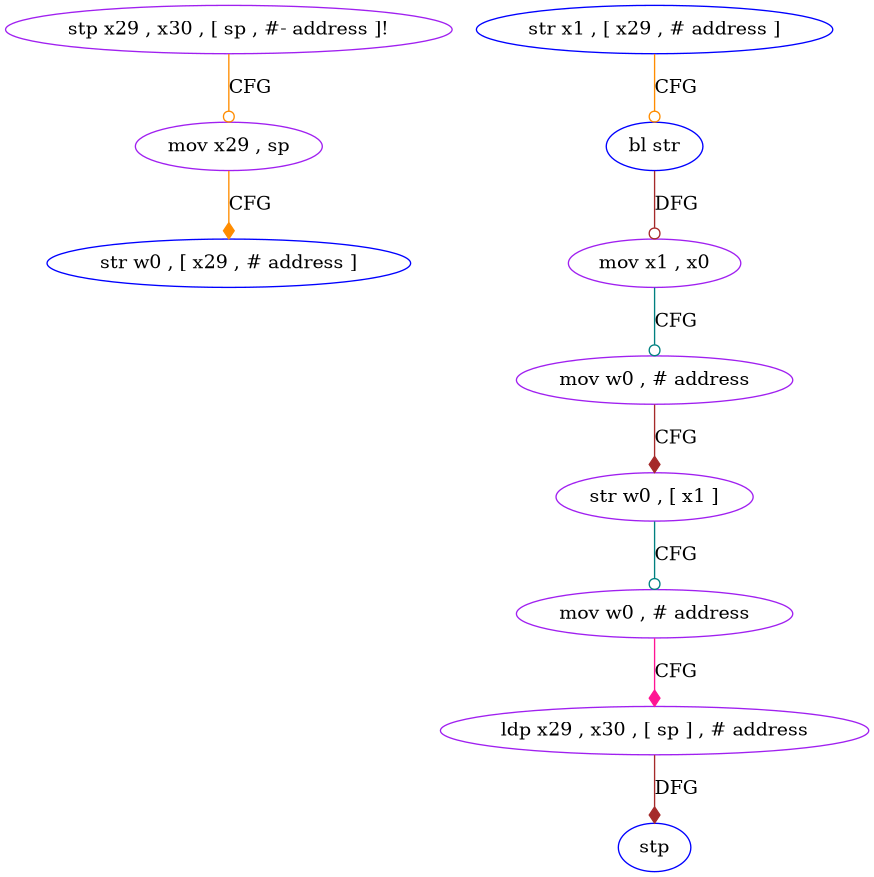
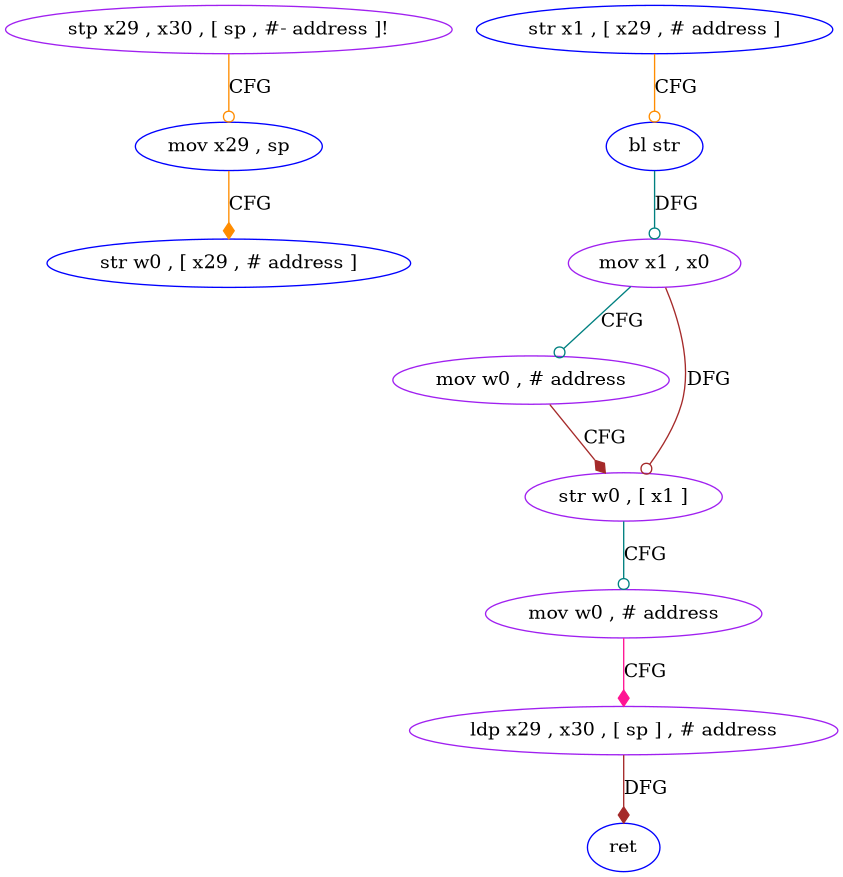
(229, 146) -> (229, 146)
(655, 199) -> (655, 199)
none -> (685, 379)
(655, 847) -> (624, 847)
